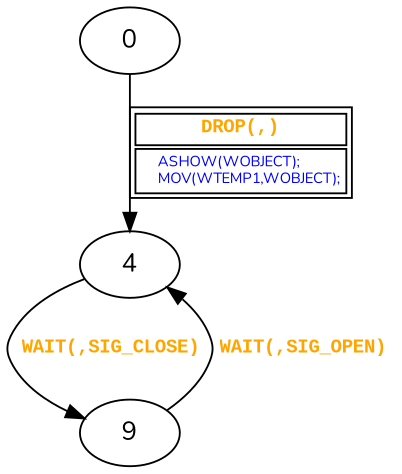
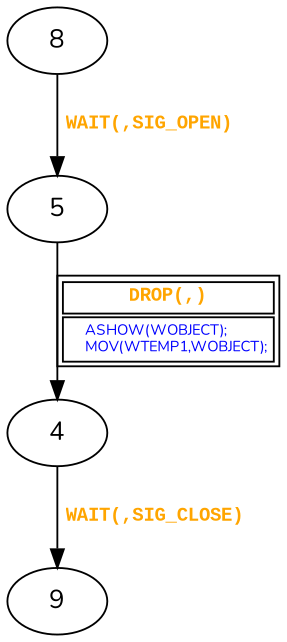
none -> (57, 41)
(130, 41) -> (57, 209)
(211, 358) -> none
